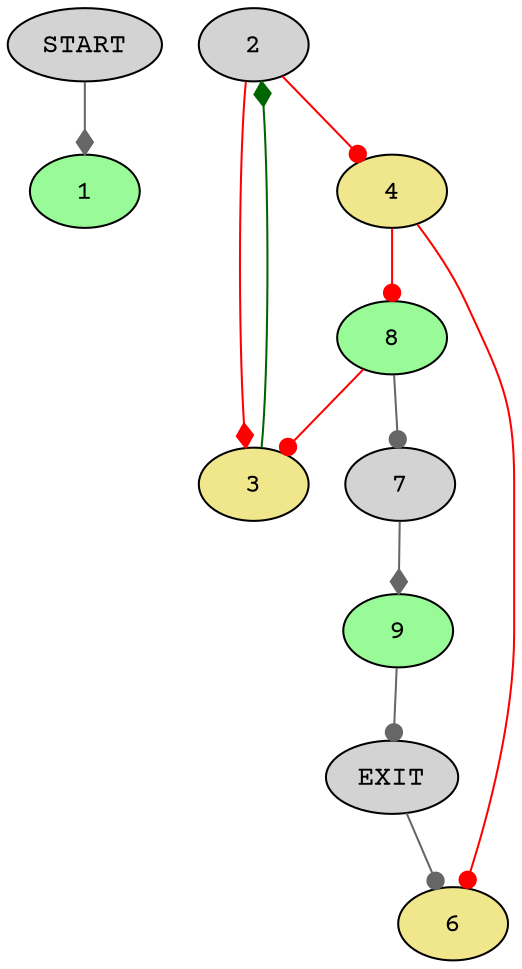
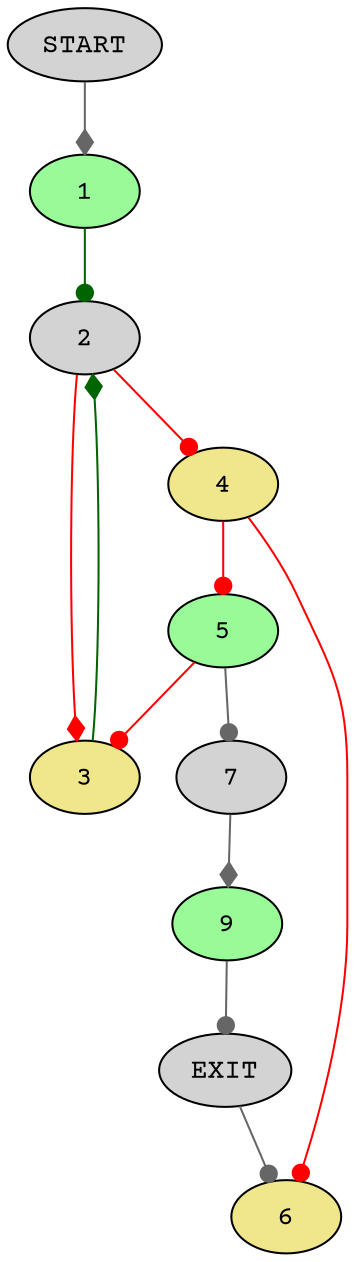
none -> (85, 257)
(392, 338) -> (223, 631)
